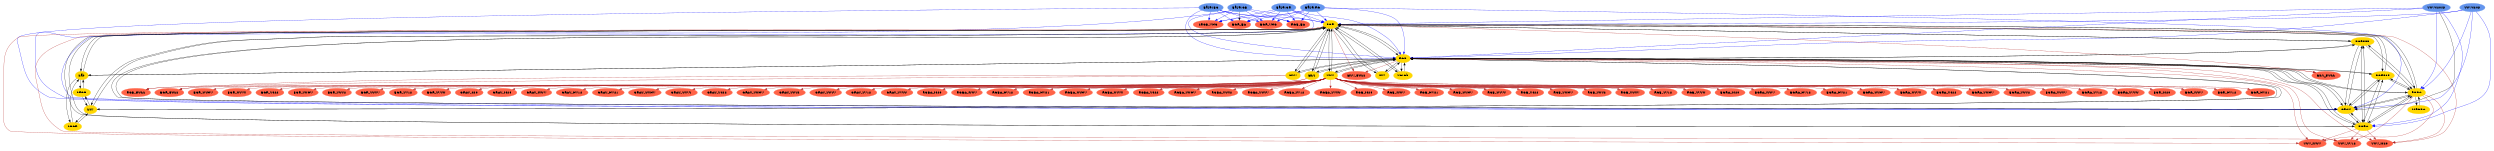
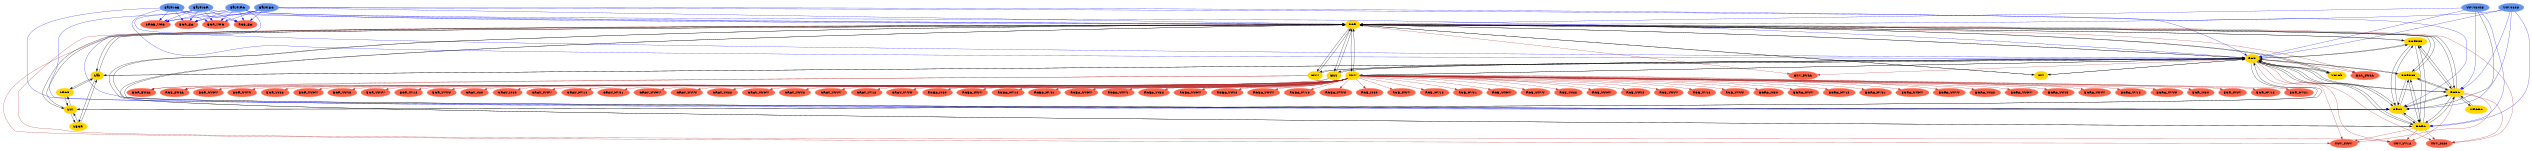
(1240, 15) -> (178, 15)
none -> (1435, 93)
